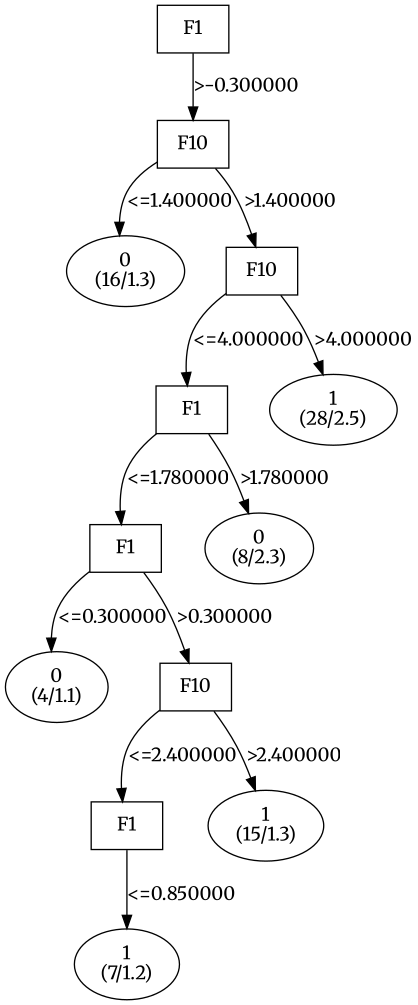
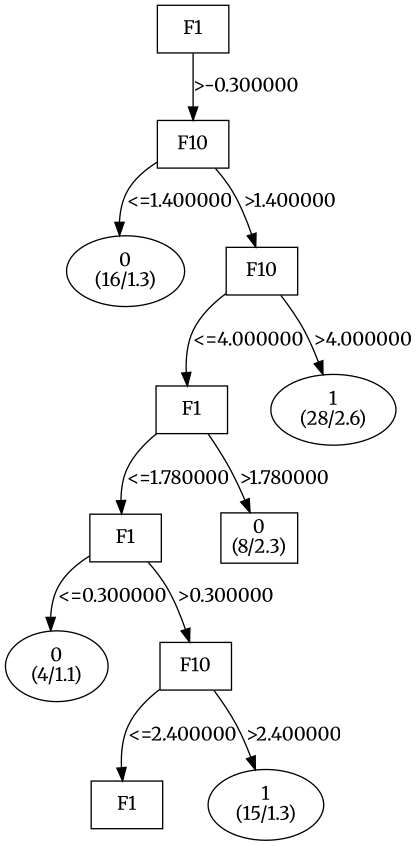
(333, 410) -> (333, 410)
(259, 548) -> (259, 538)
(127, 964) -> none
